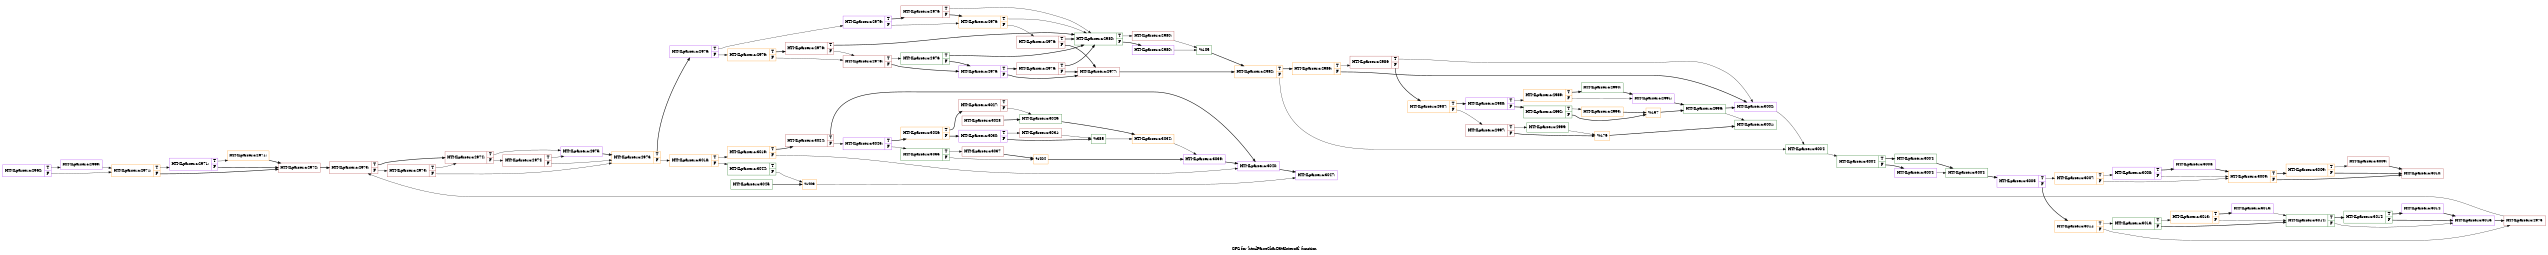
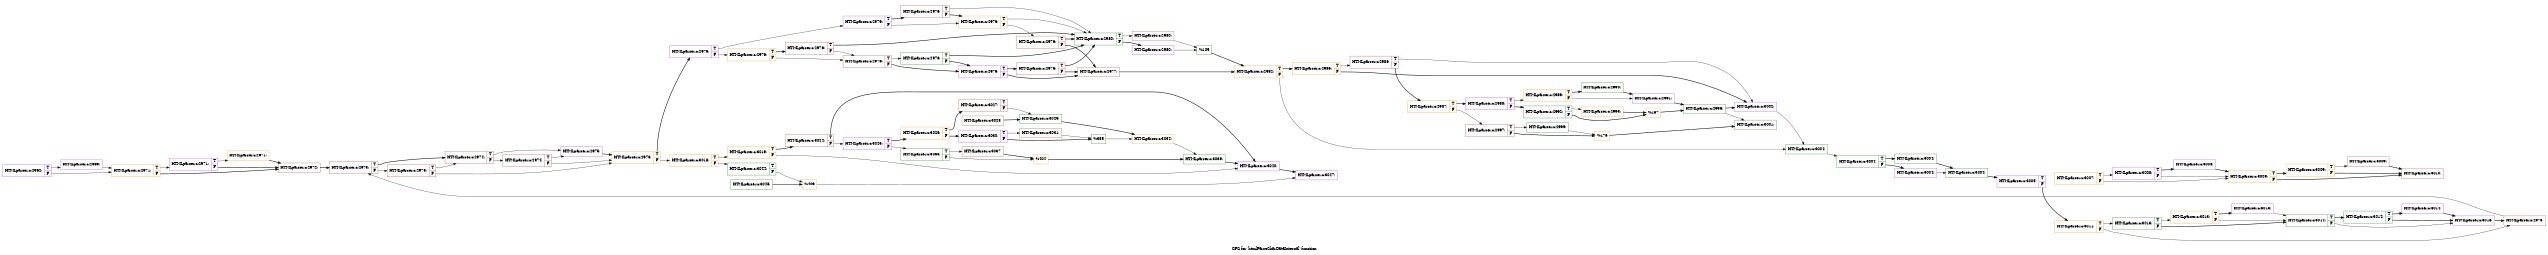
(1204, 159) -> (1204, 159)
(2049, 178) -> none
